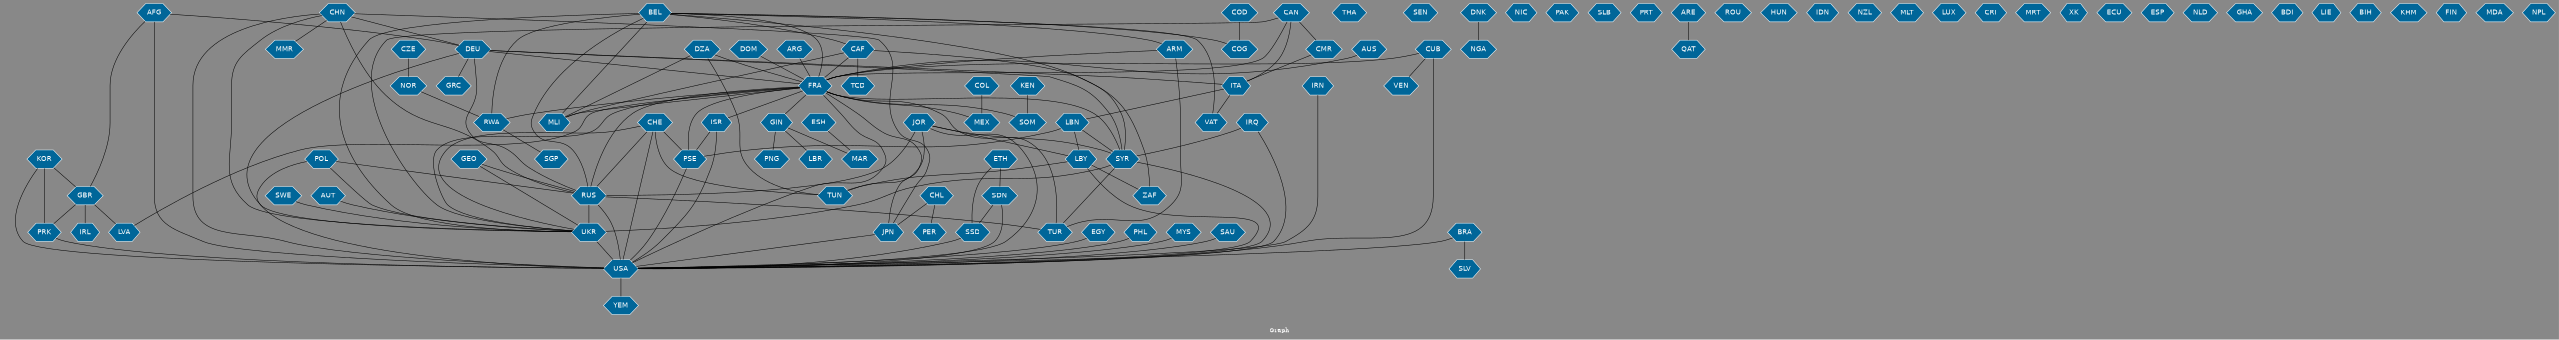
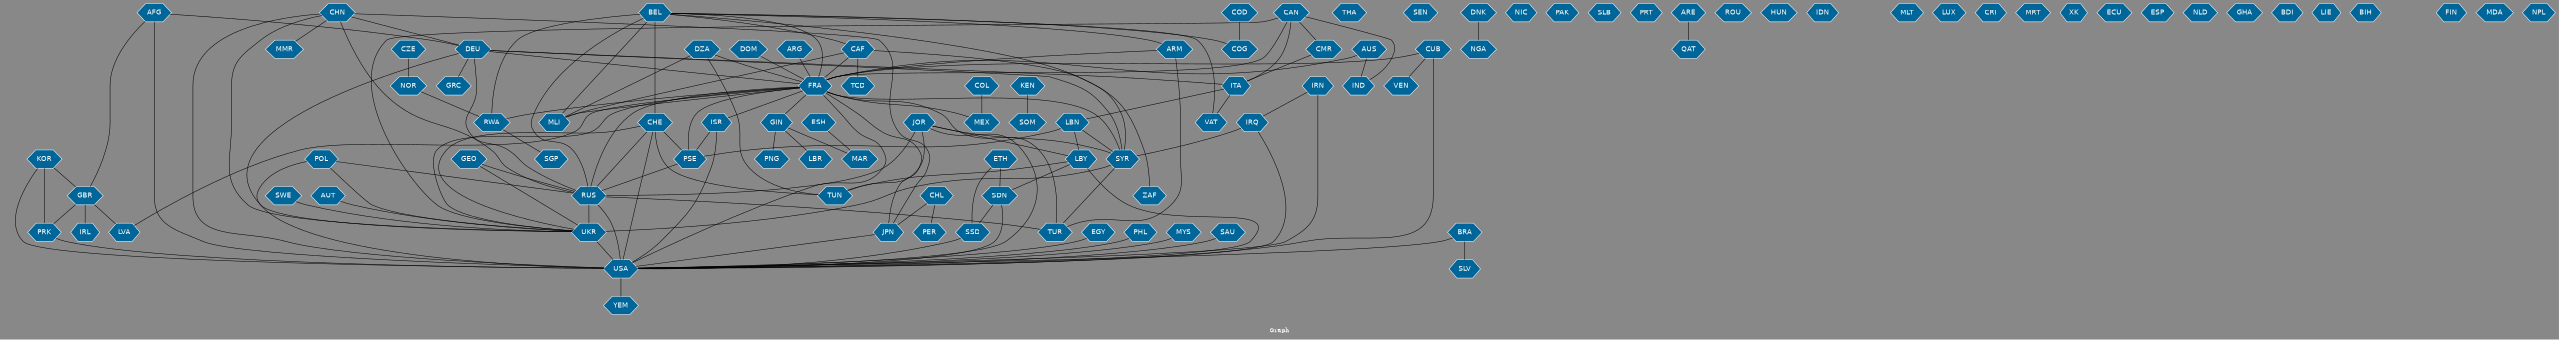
(1865, 13) -> none
(2409, 13) -> none
(343, 83) -> (655, 65)
none -> (1359, 86)
none -> (1285, 104)
(930, 105) -> none
(1115, 177) -> (1048, 174)
(663, 217) -> (638, 178)
(1037, 262) -> none
